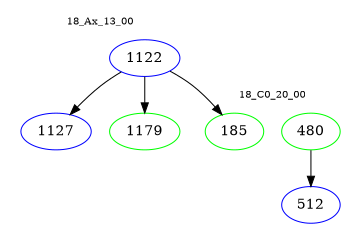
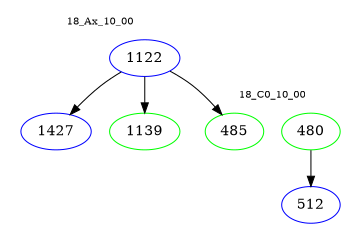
(100, 22) -> (100, 22)
(273, 95) -> (273, 95)
(56, 132) -> (56, 132)
(145, 132) -> (145, 132)
(234, 132) -> (234, 132)
